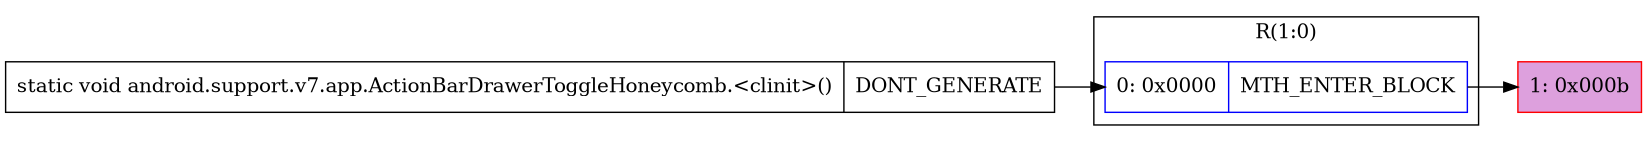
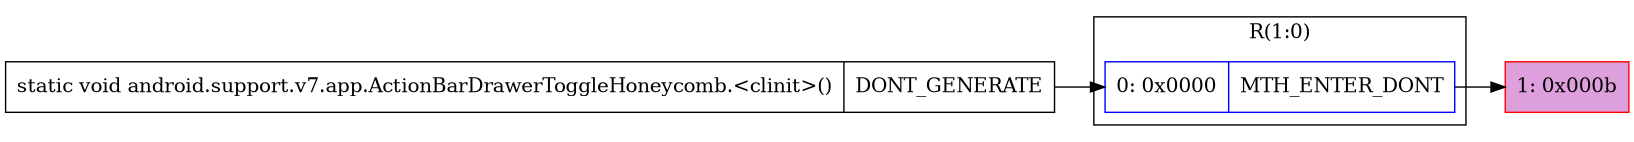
(1348, 86) -> (1342, 86)
